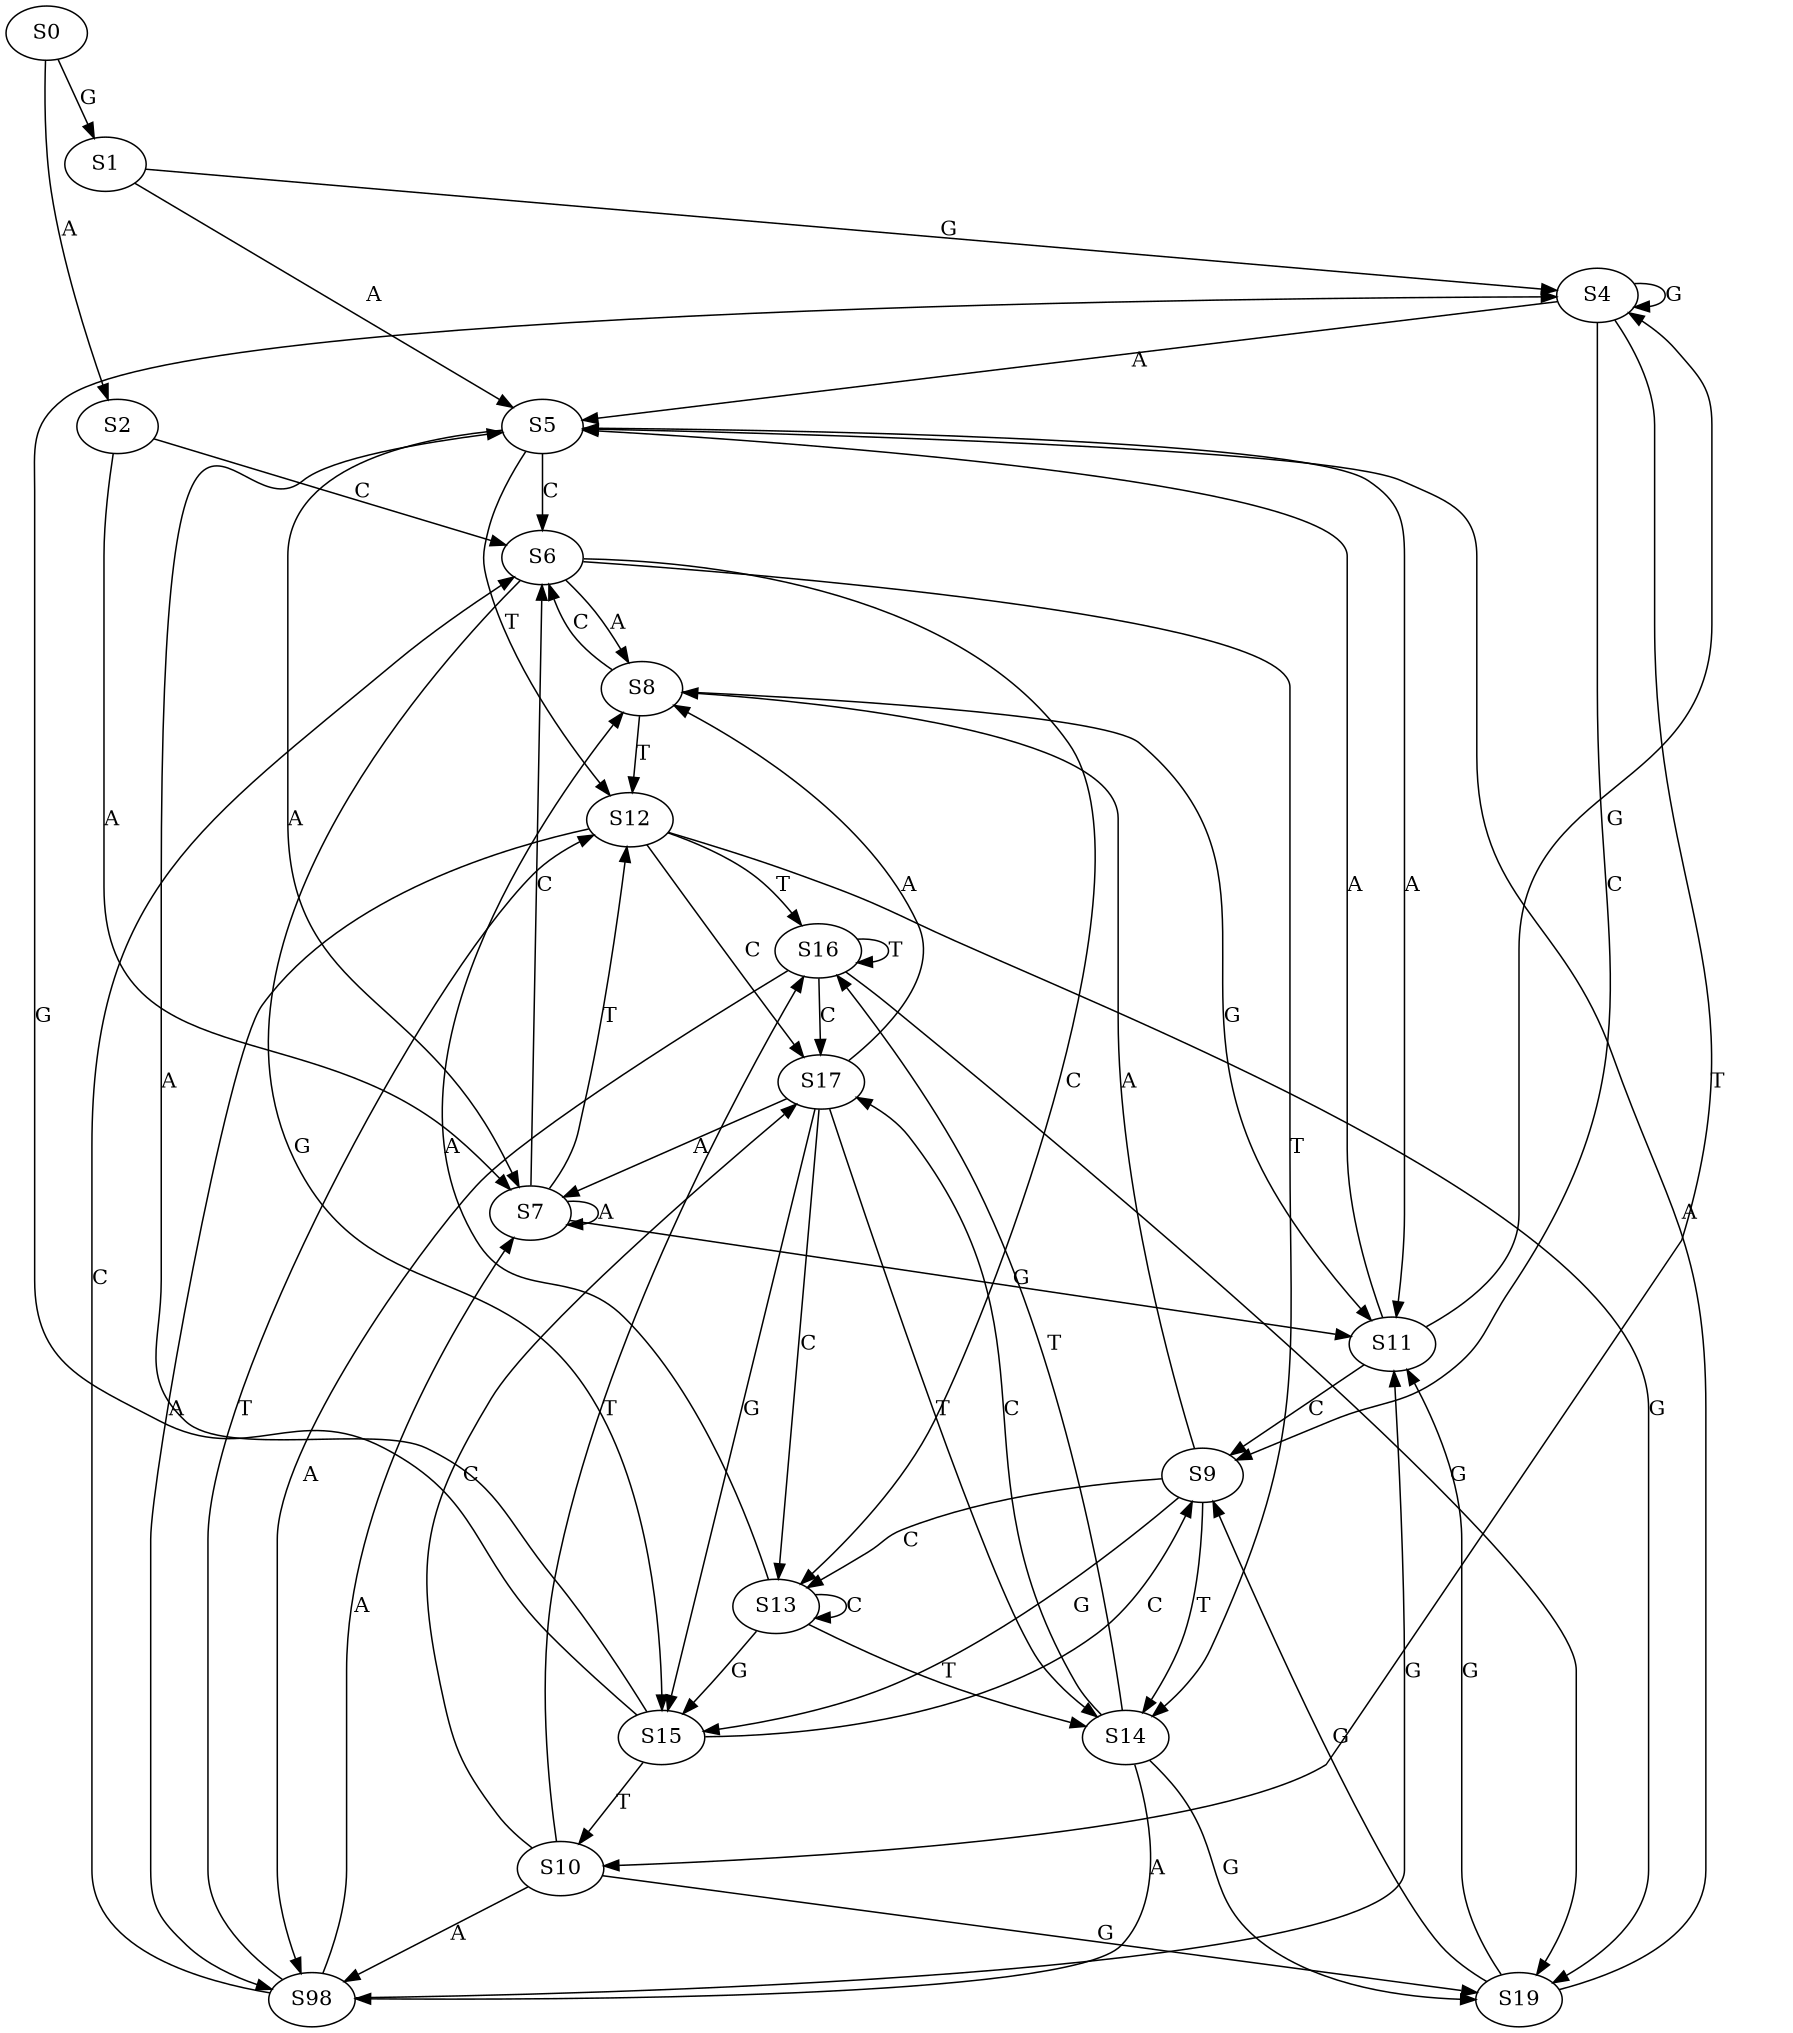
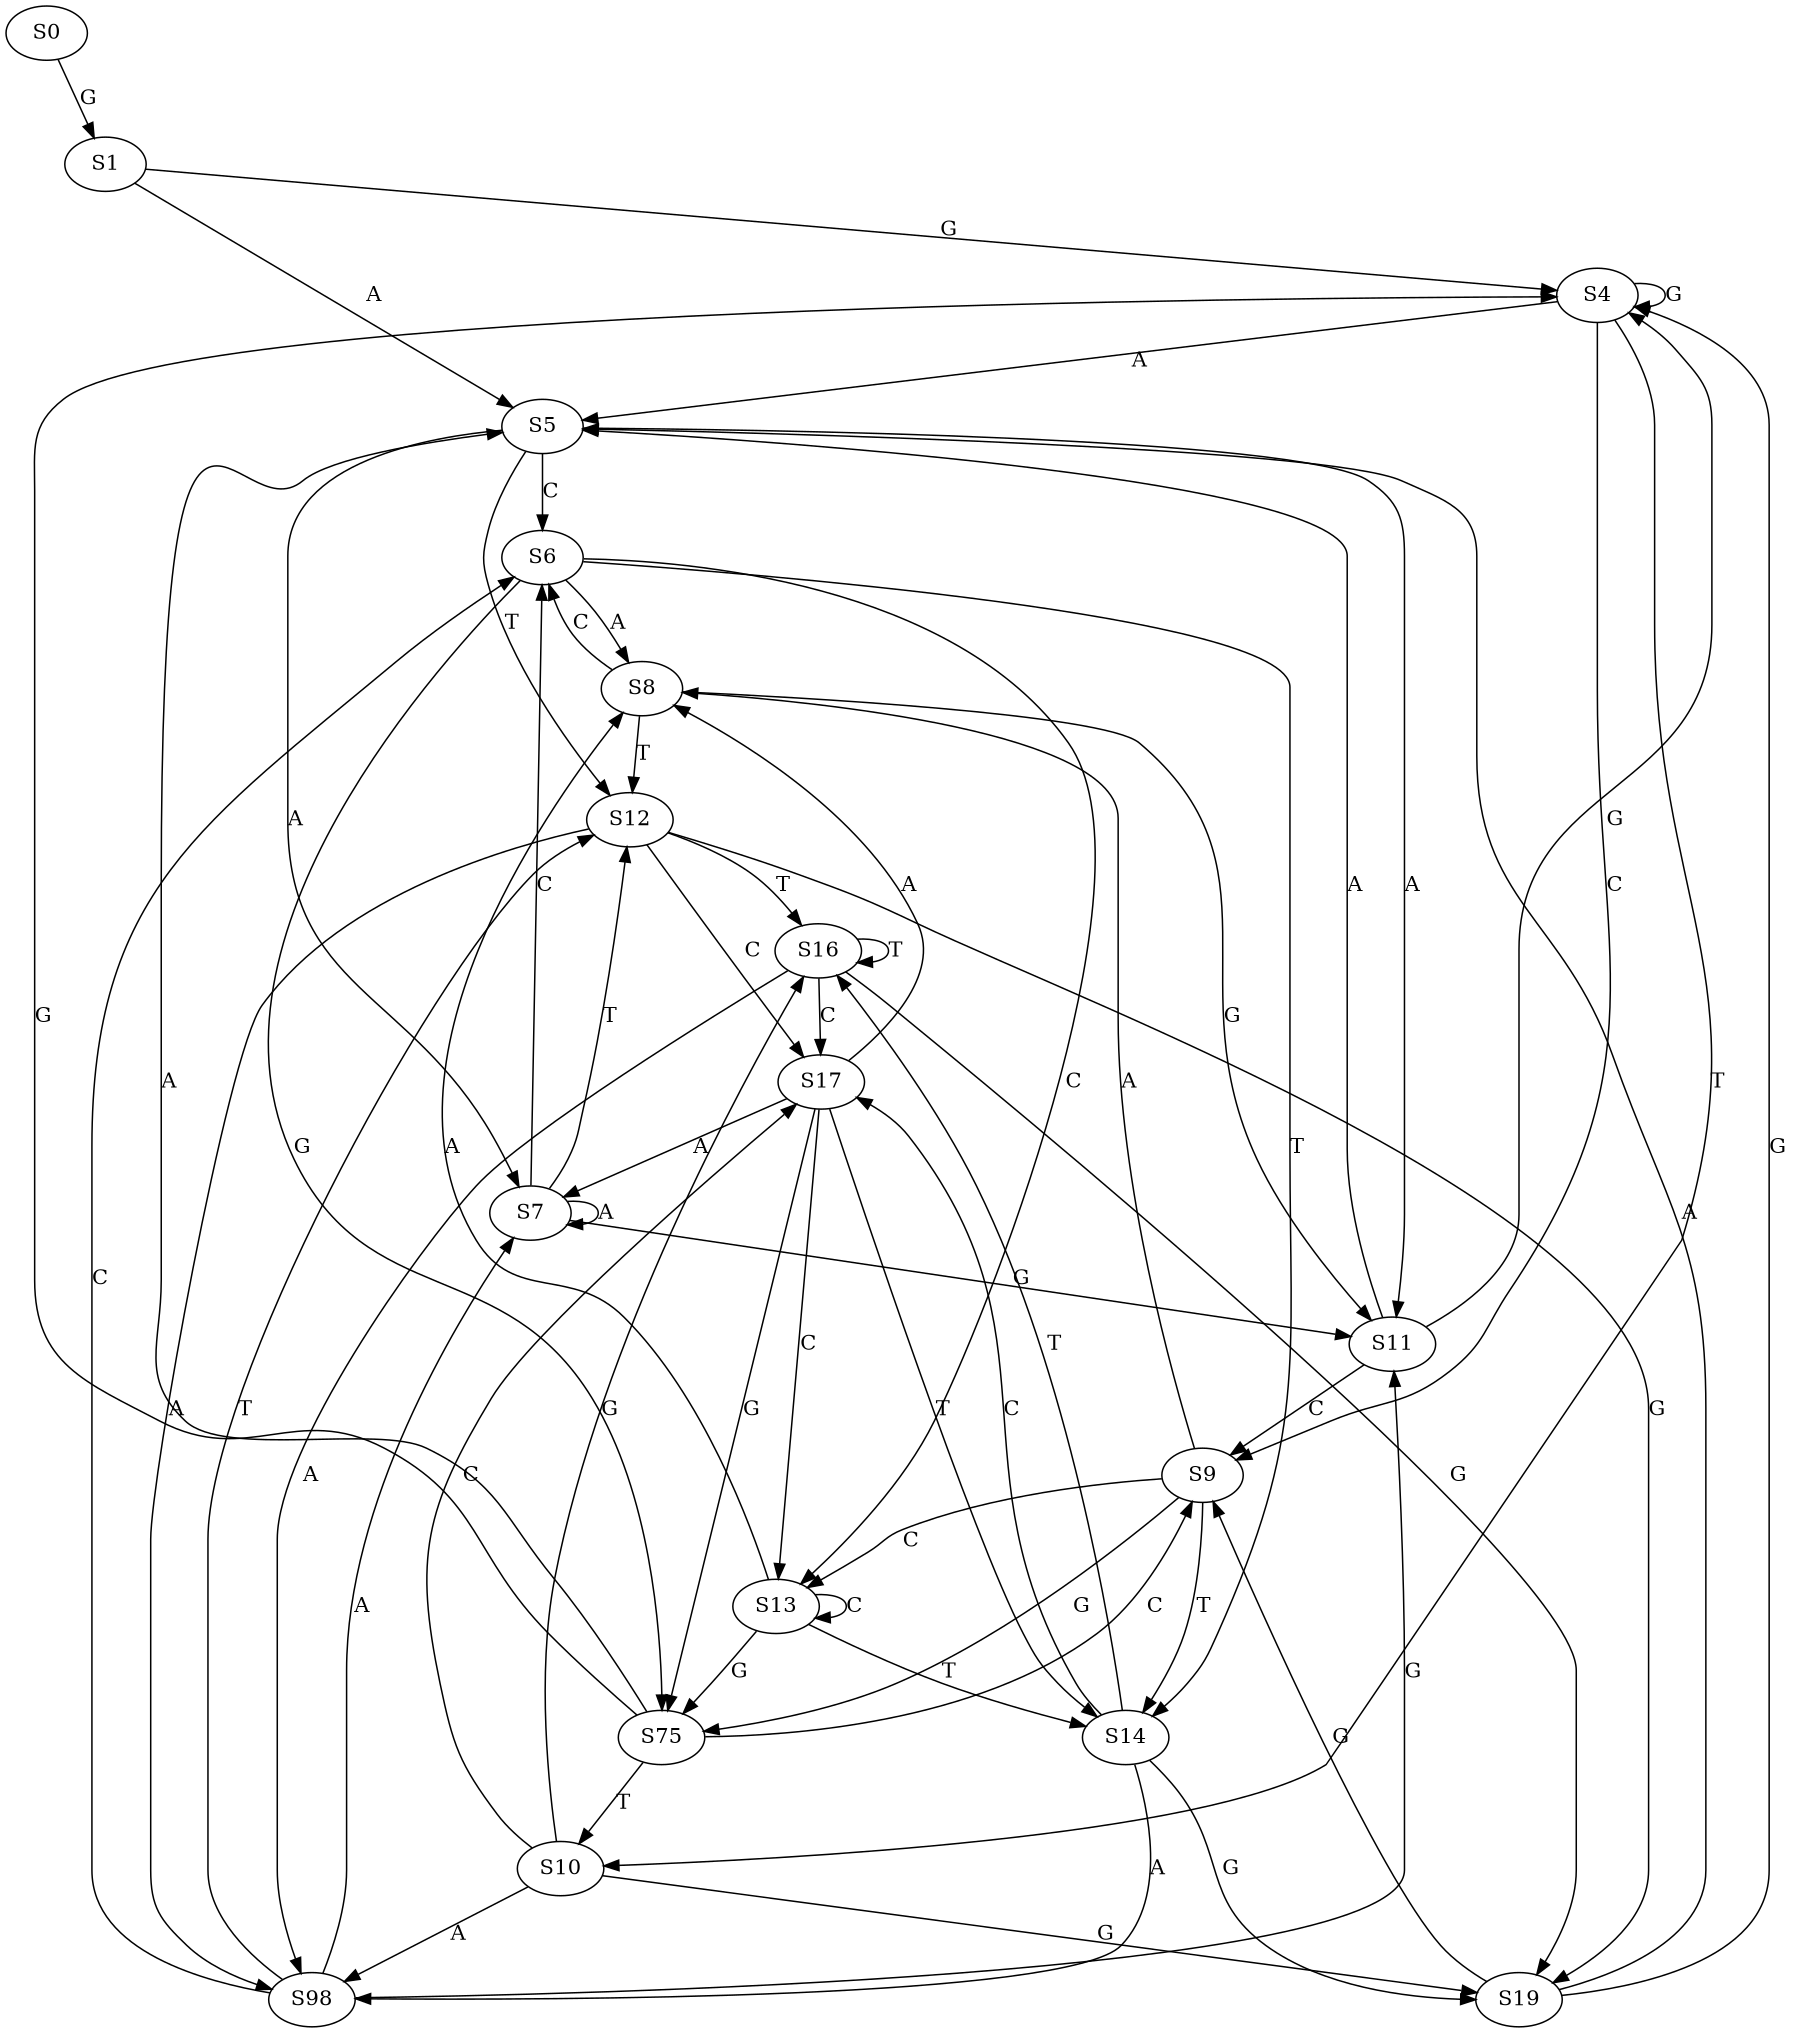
(118, 426) -> none
(610, 1410) -> (610, 1410)
(1462, 1679) -> (1769, 1191)
(662, 1738) -> (662, 1738)
